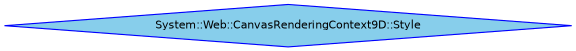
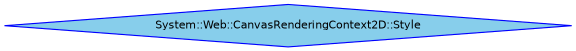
(288, 26) -> (288, 26)
